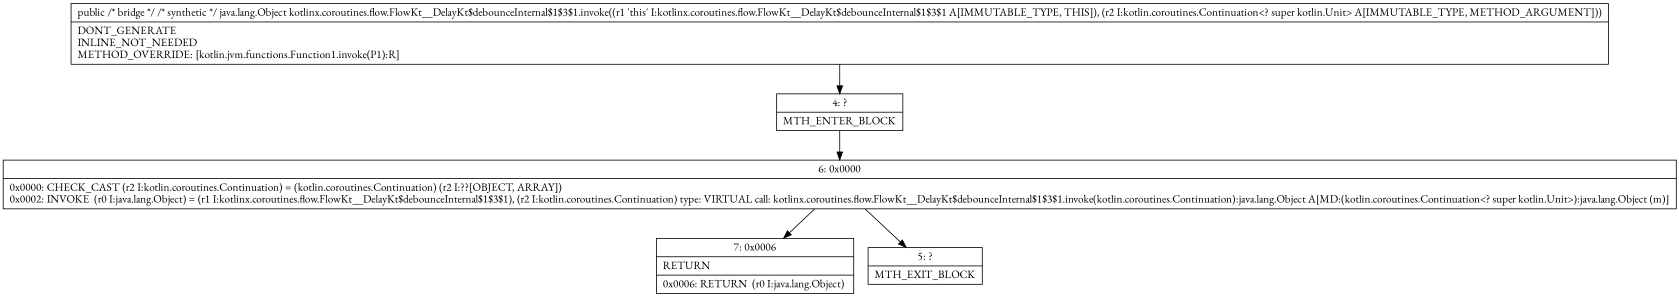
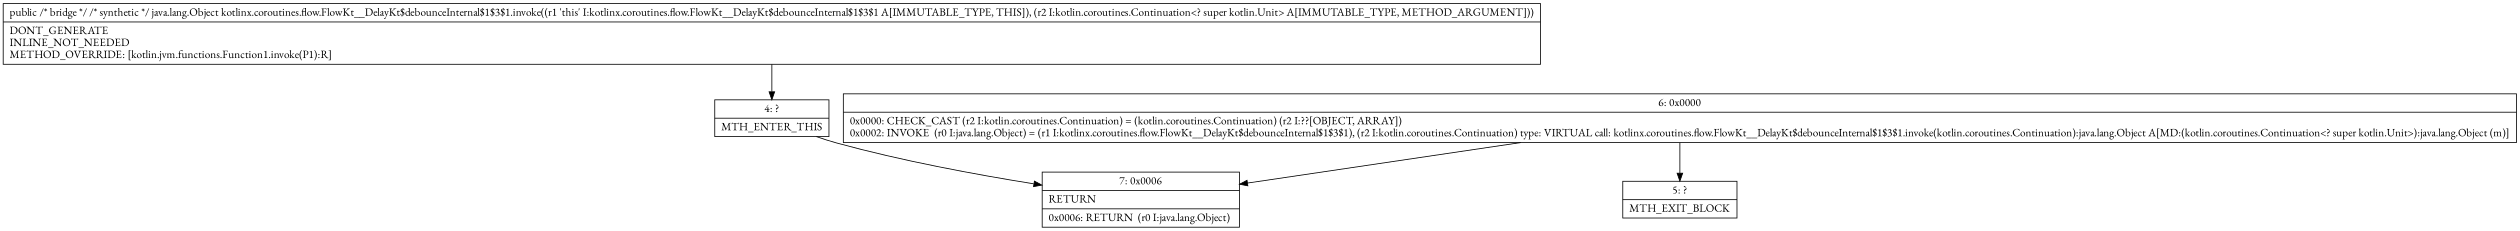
(840, 121) -> (772, 127)
(840, 141) -> (924, 164)
